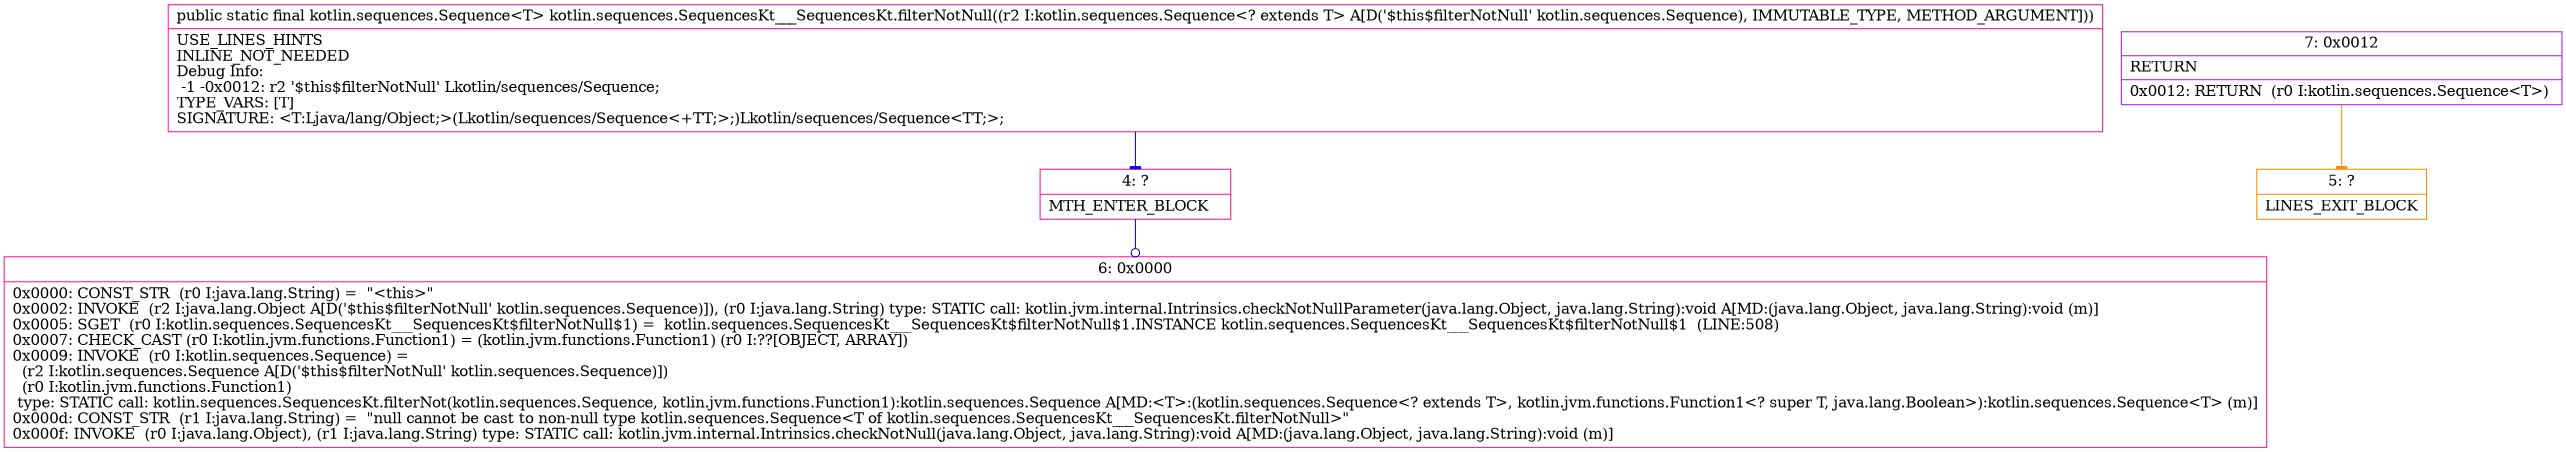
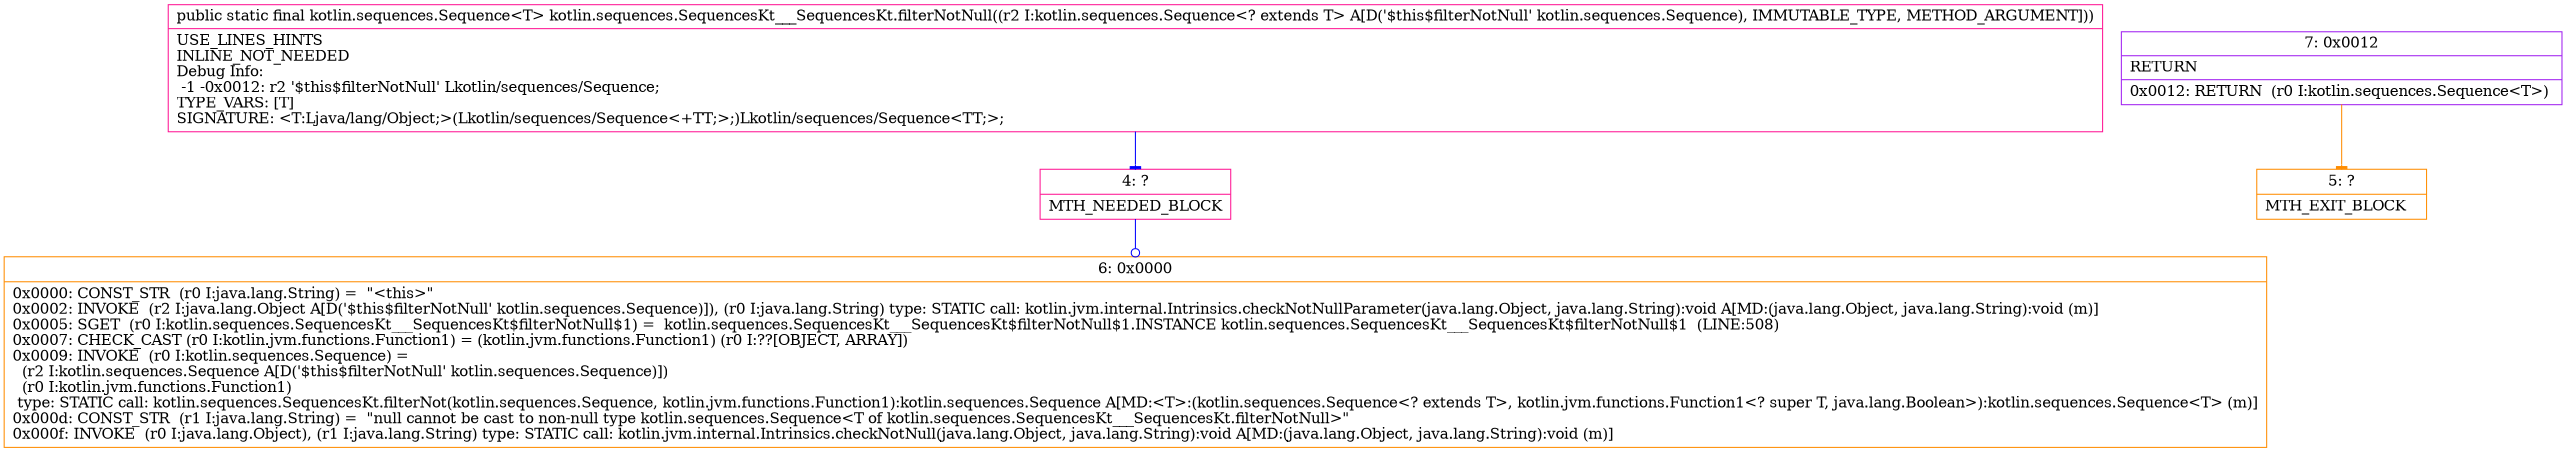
(1129, 206) -> (1135, 206)
(2342, 206) -> (2336, 206)
(1135, 352) -> (1135, 352)
